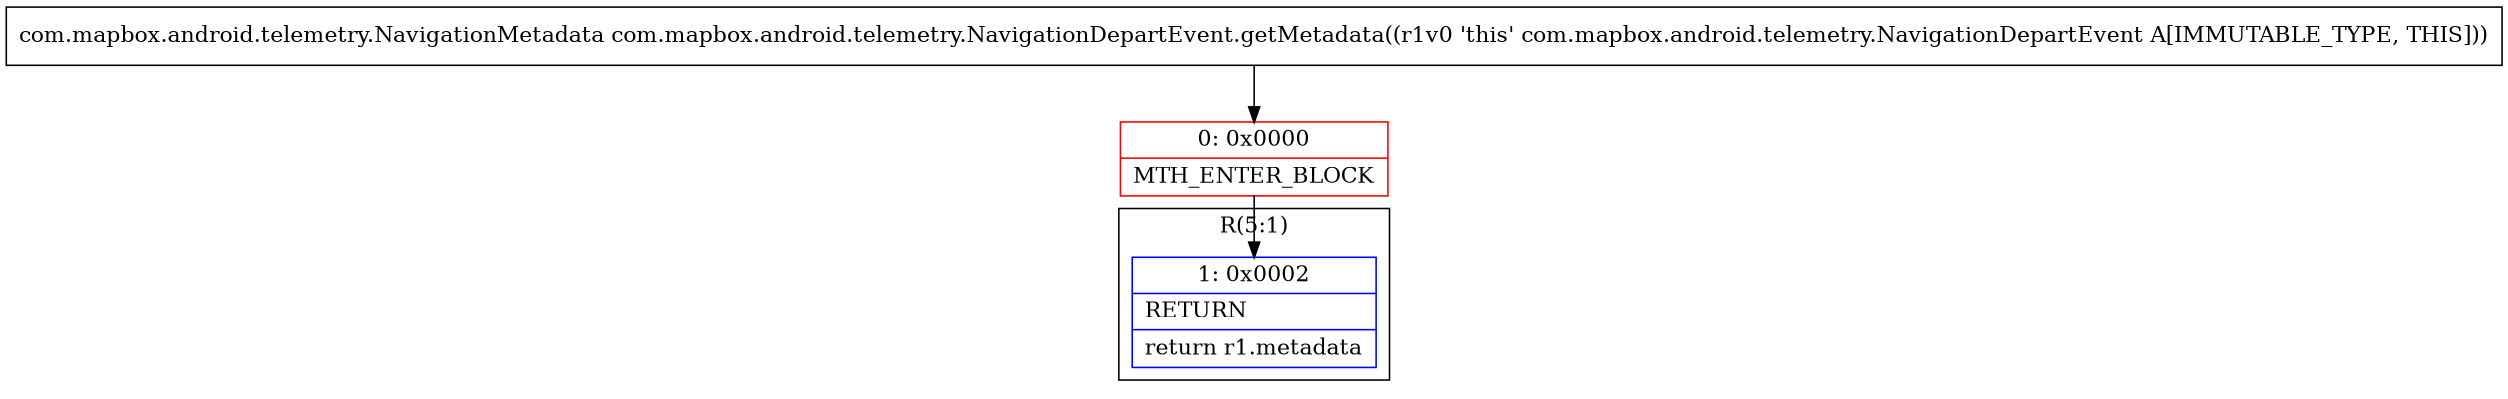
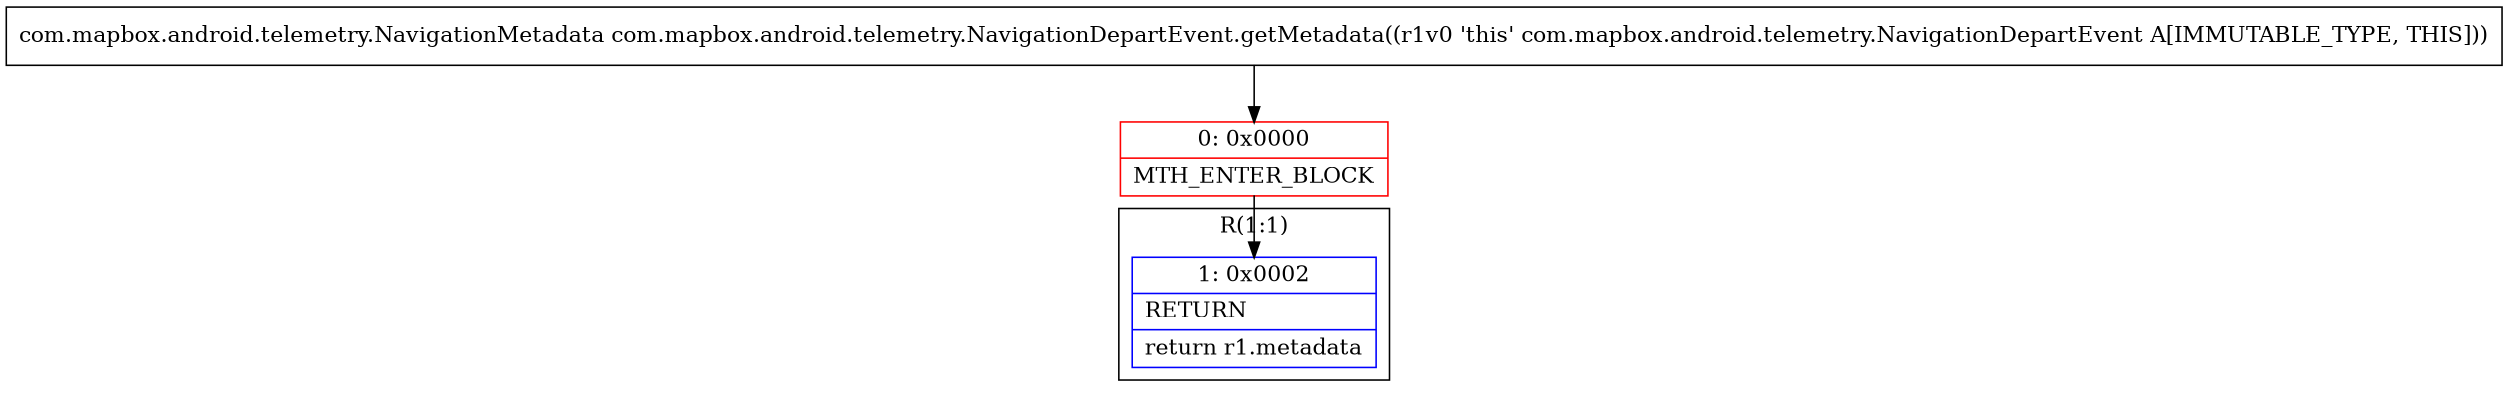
(1254, 227) -> (1254, 227)
